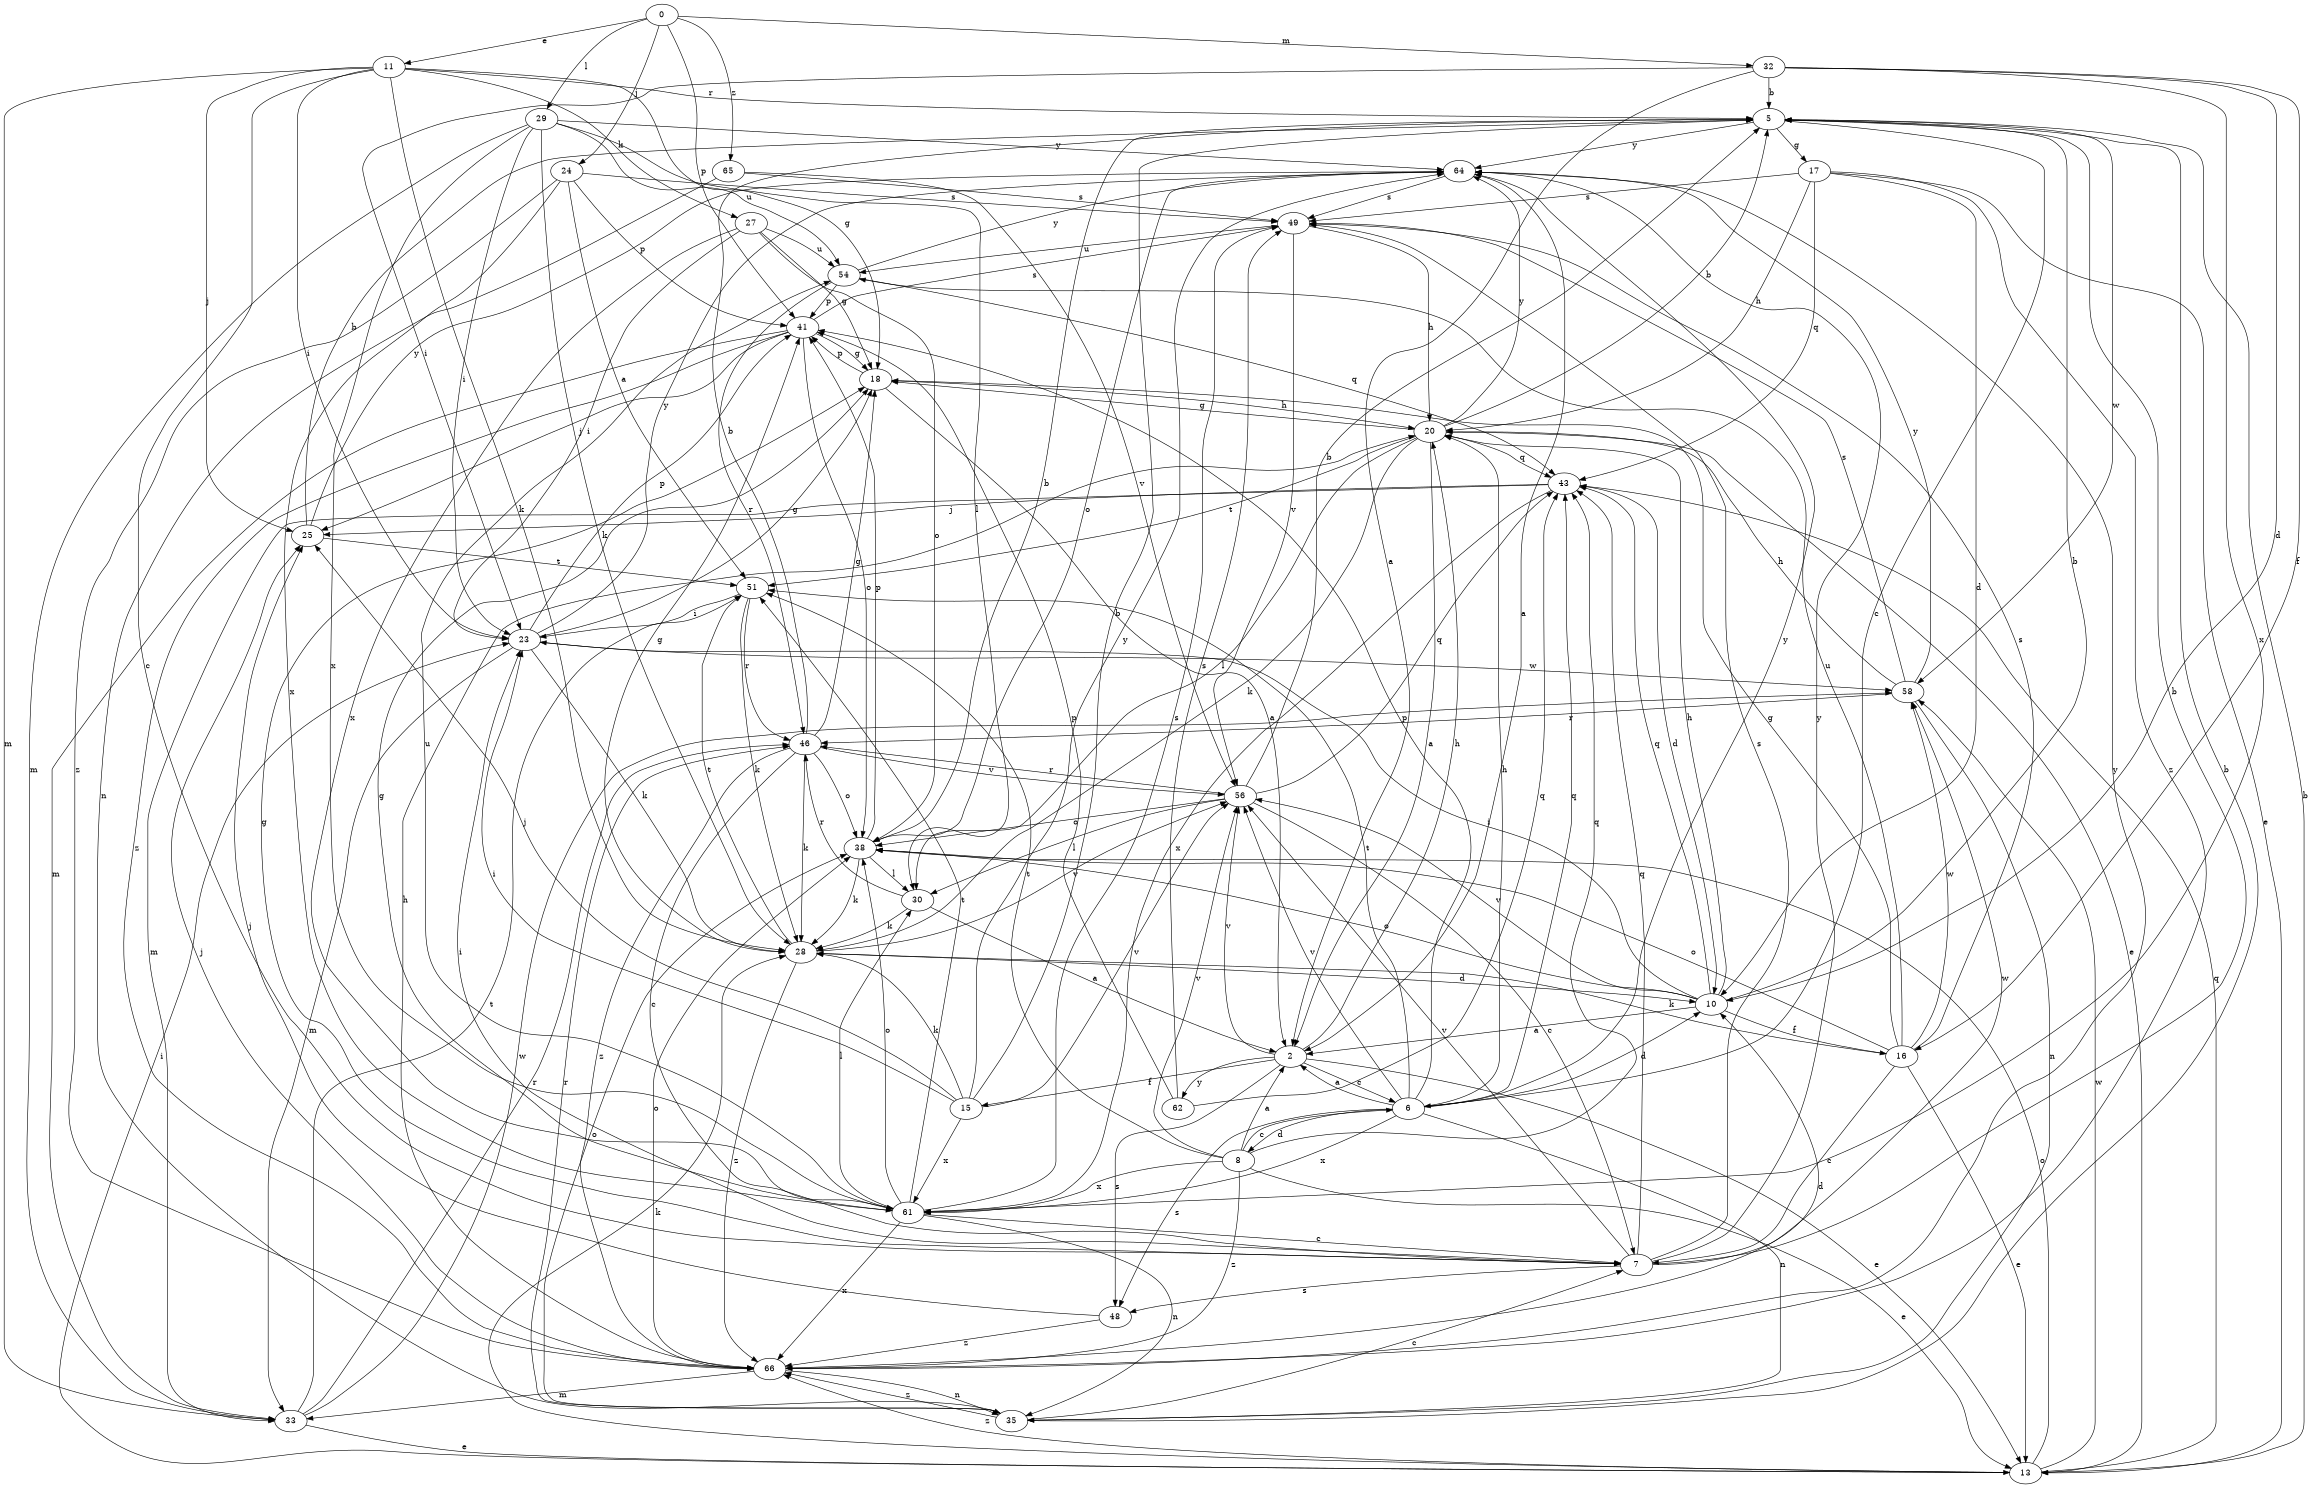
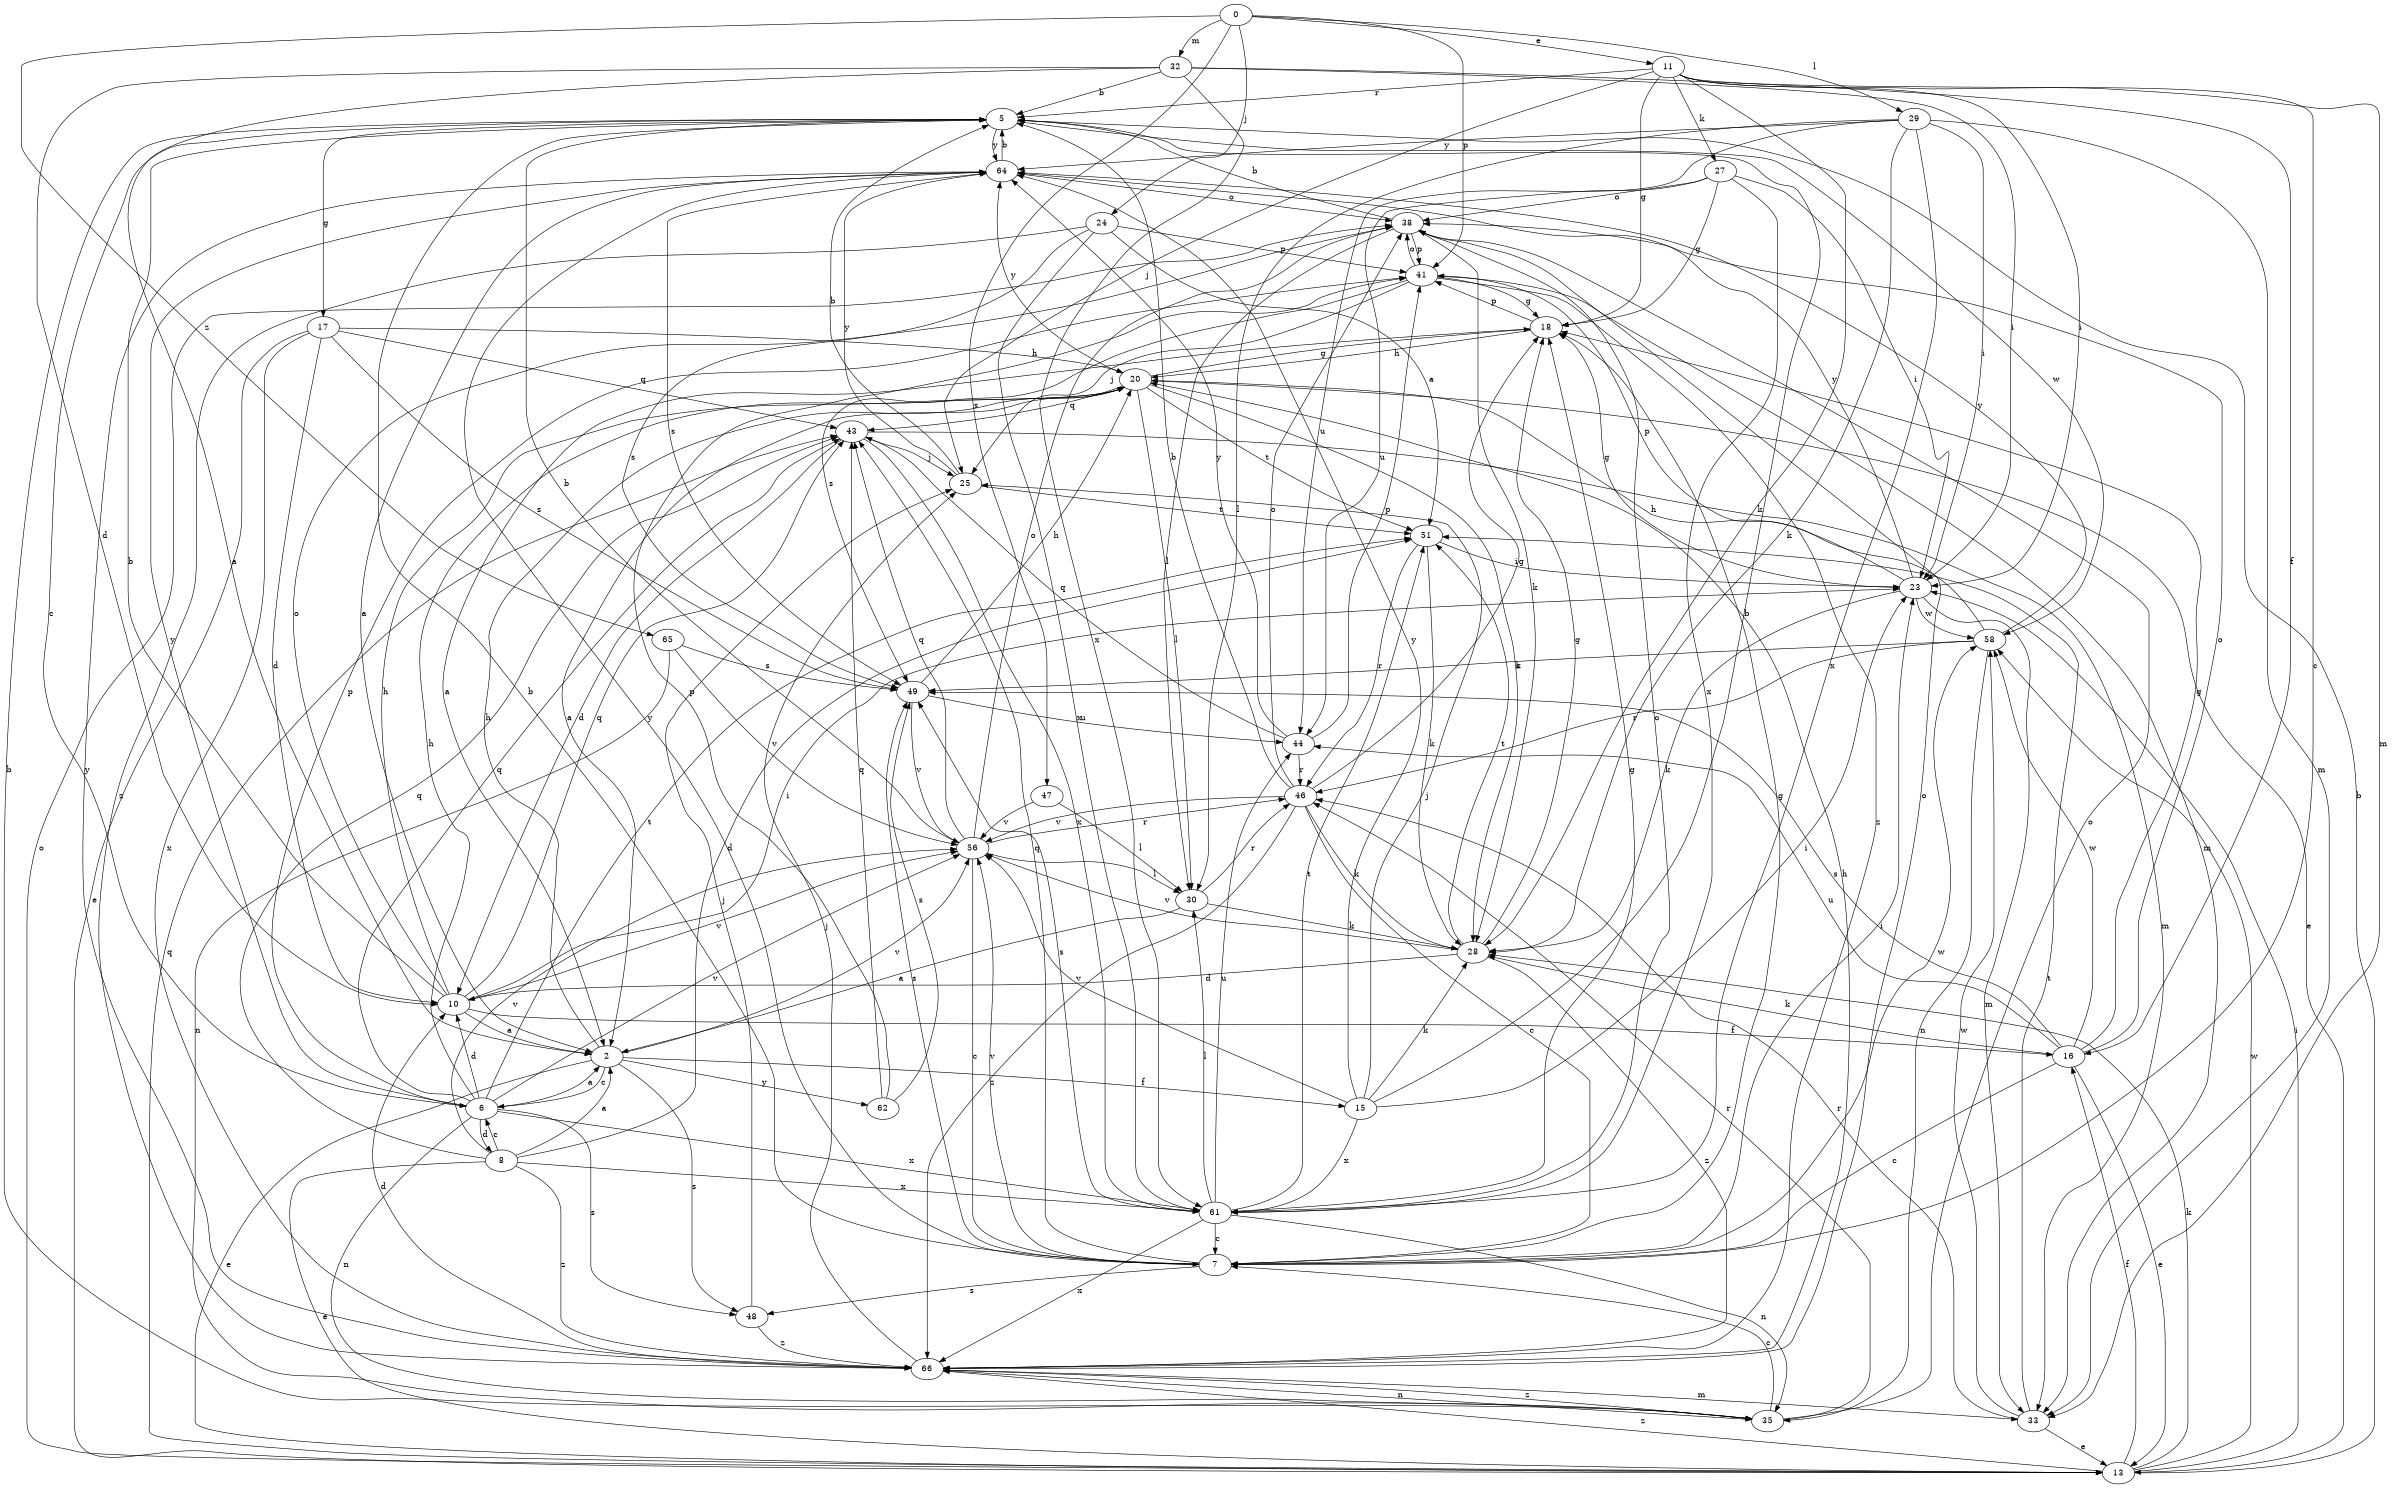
(844, 275) -> (1298, 744)
(1636, 328) -> (1002, 148)
(629, 680) -> (1575, 645)
(2171, 770) -> (170, 848)
none -> (1047, 796)
(1029, 874) -> (730, 848)
none -> (2124, 1266)
